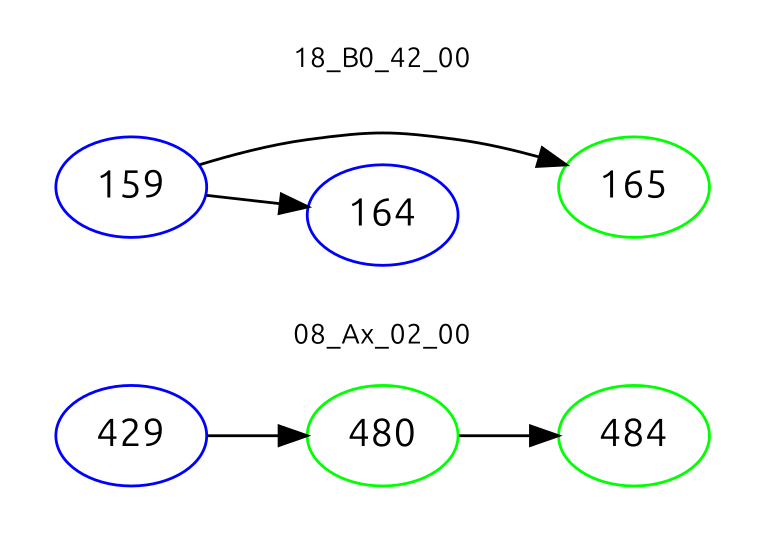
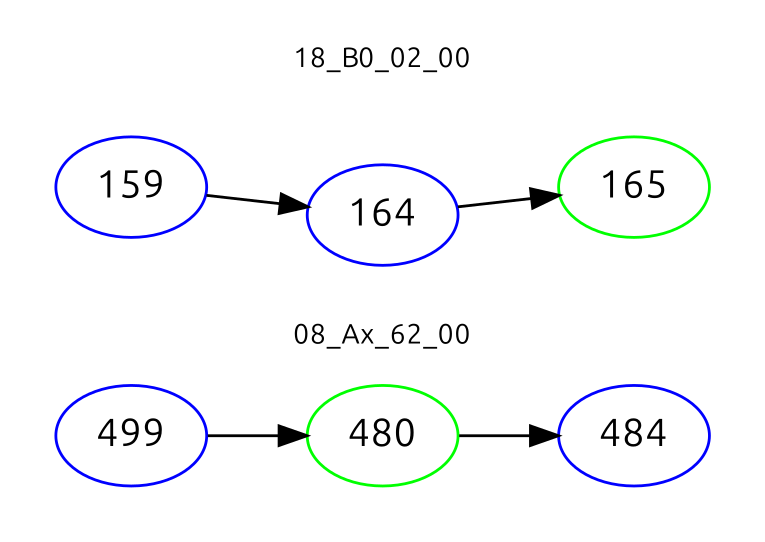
(383, 60) -> (383, 60)
(369, 133) -> (495, 203)
(383, 337) -> (383, 337)
(131, 436) -> (131, 436)
(634, 436) -> (634, 436)
